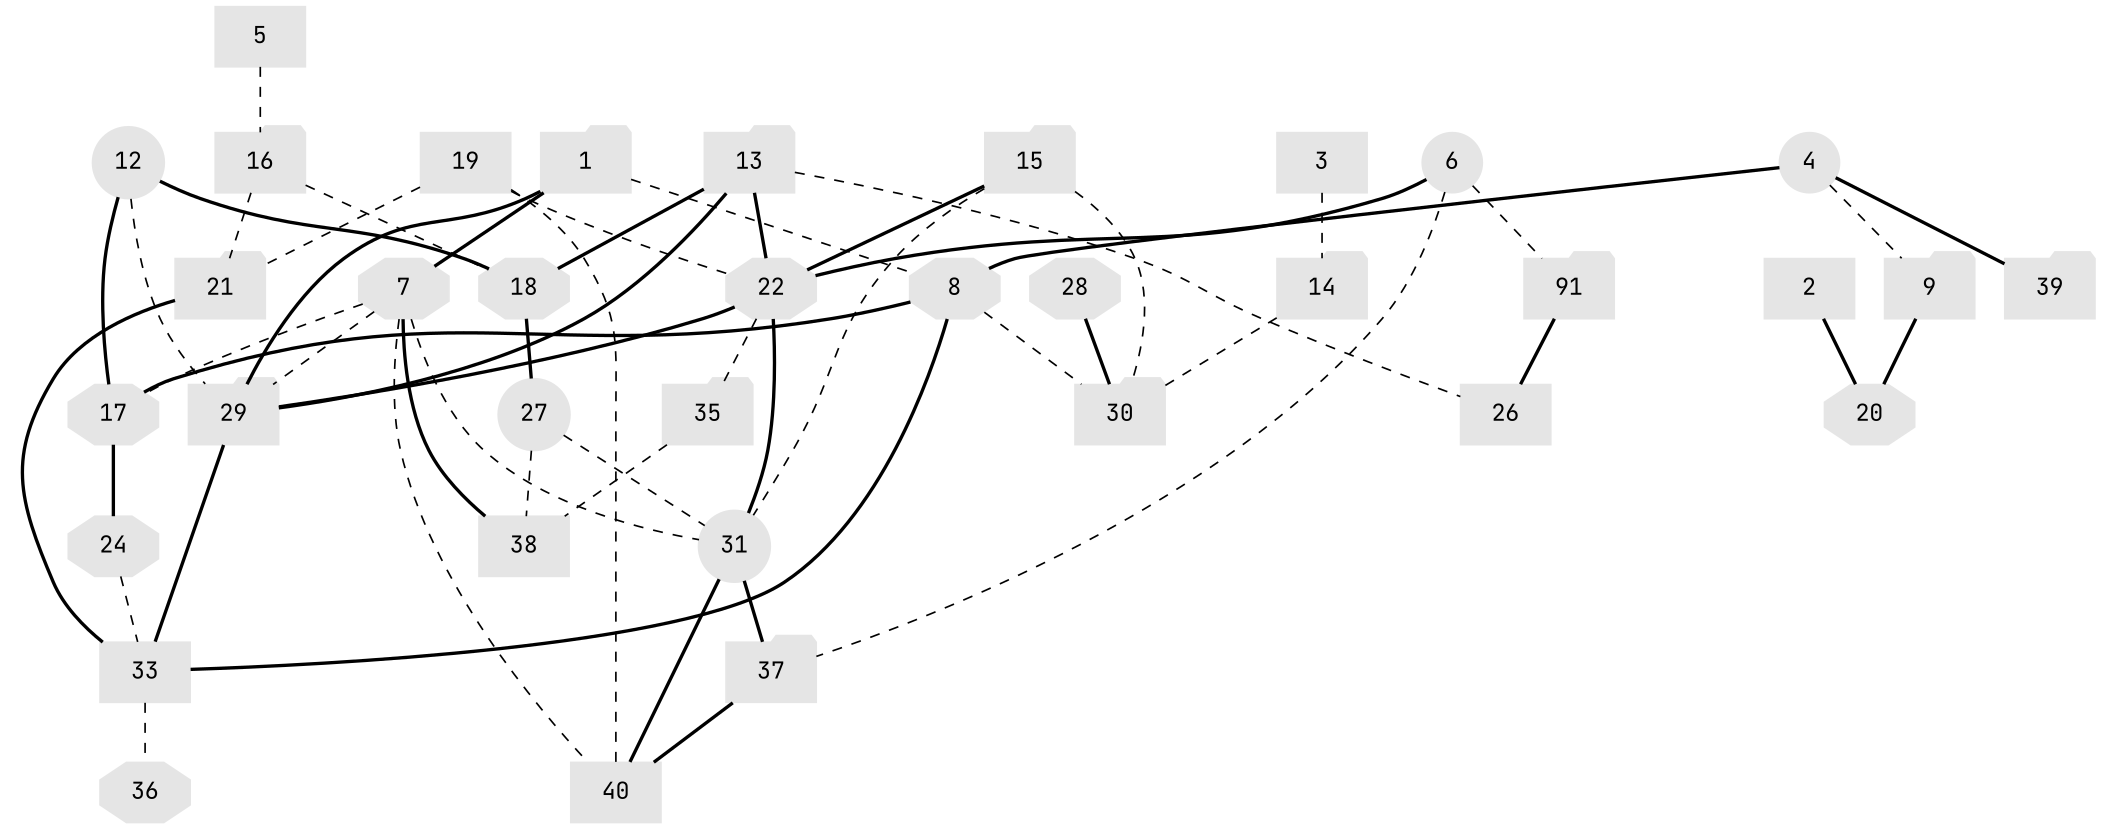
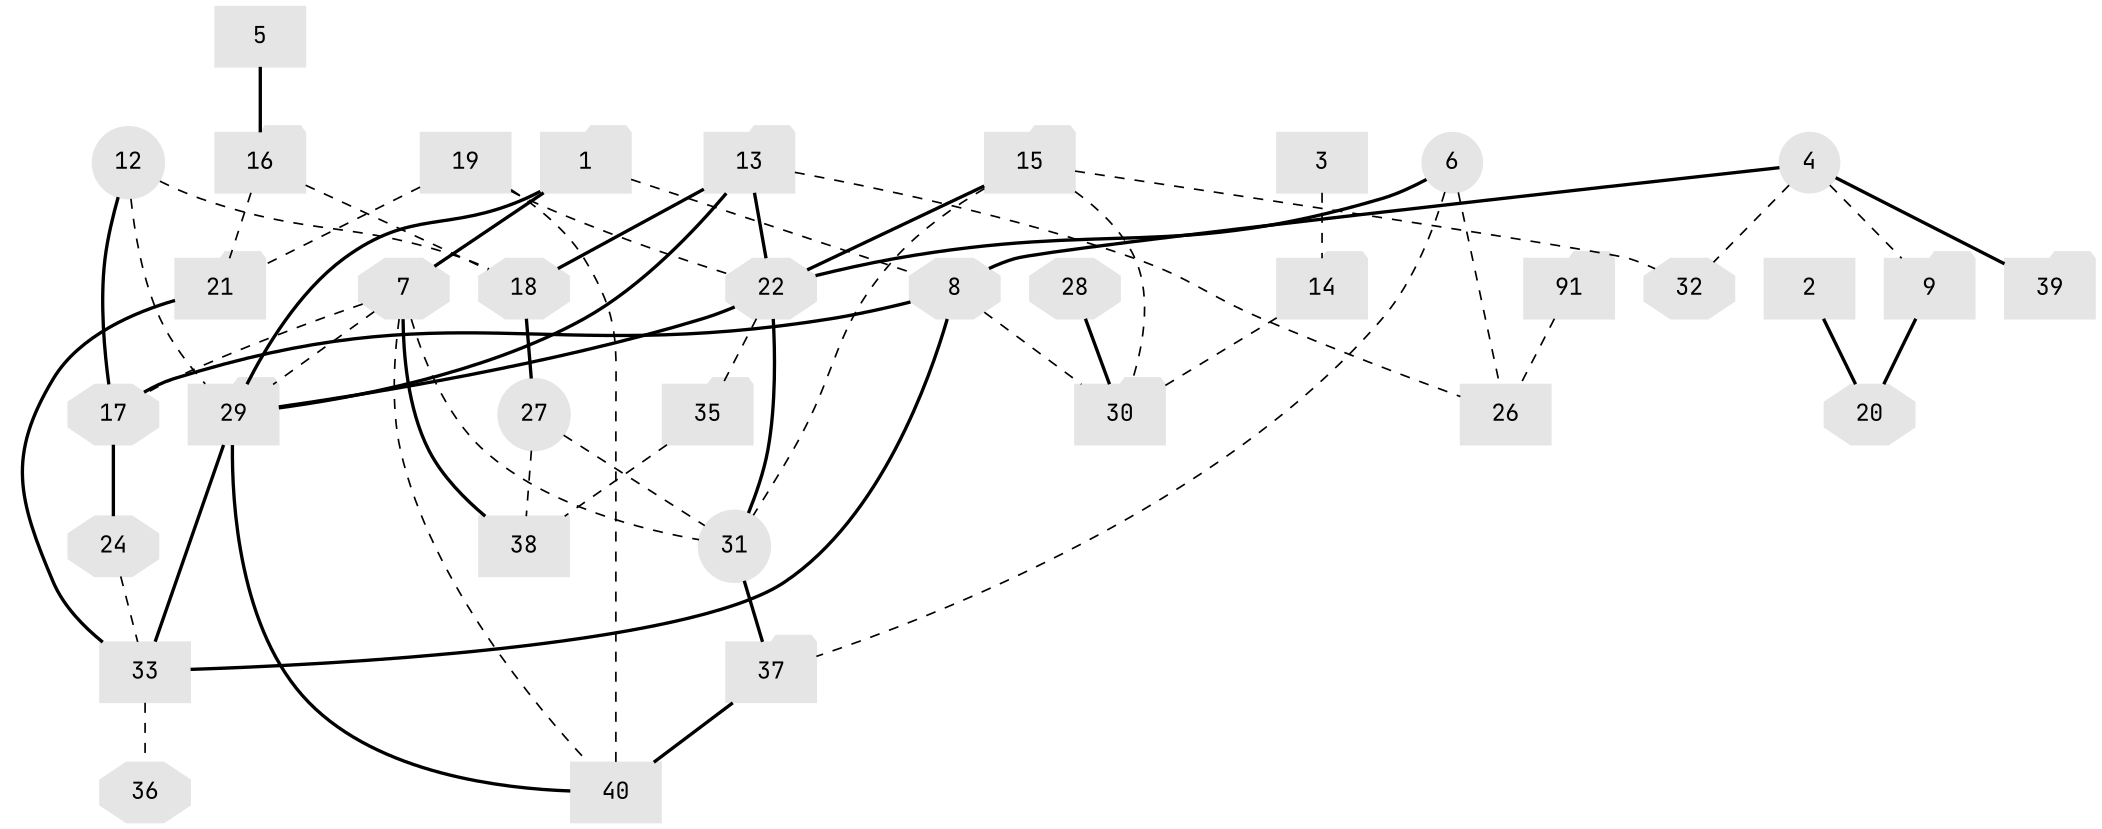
(260, 100) -> (260, 100)
(1507, 222) -> (1479, 288)
(315, 226) -> (315, 226)
none -> (1689, 289)
(1537, 351) -> (1537, 351)
(675, 671) -> (312, 705)
